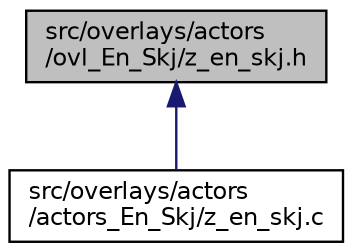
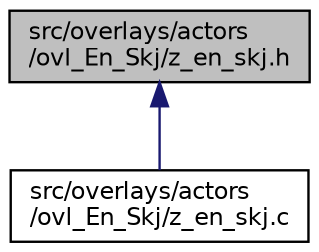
(176, 206) -> (160, 206)
